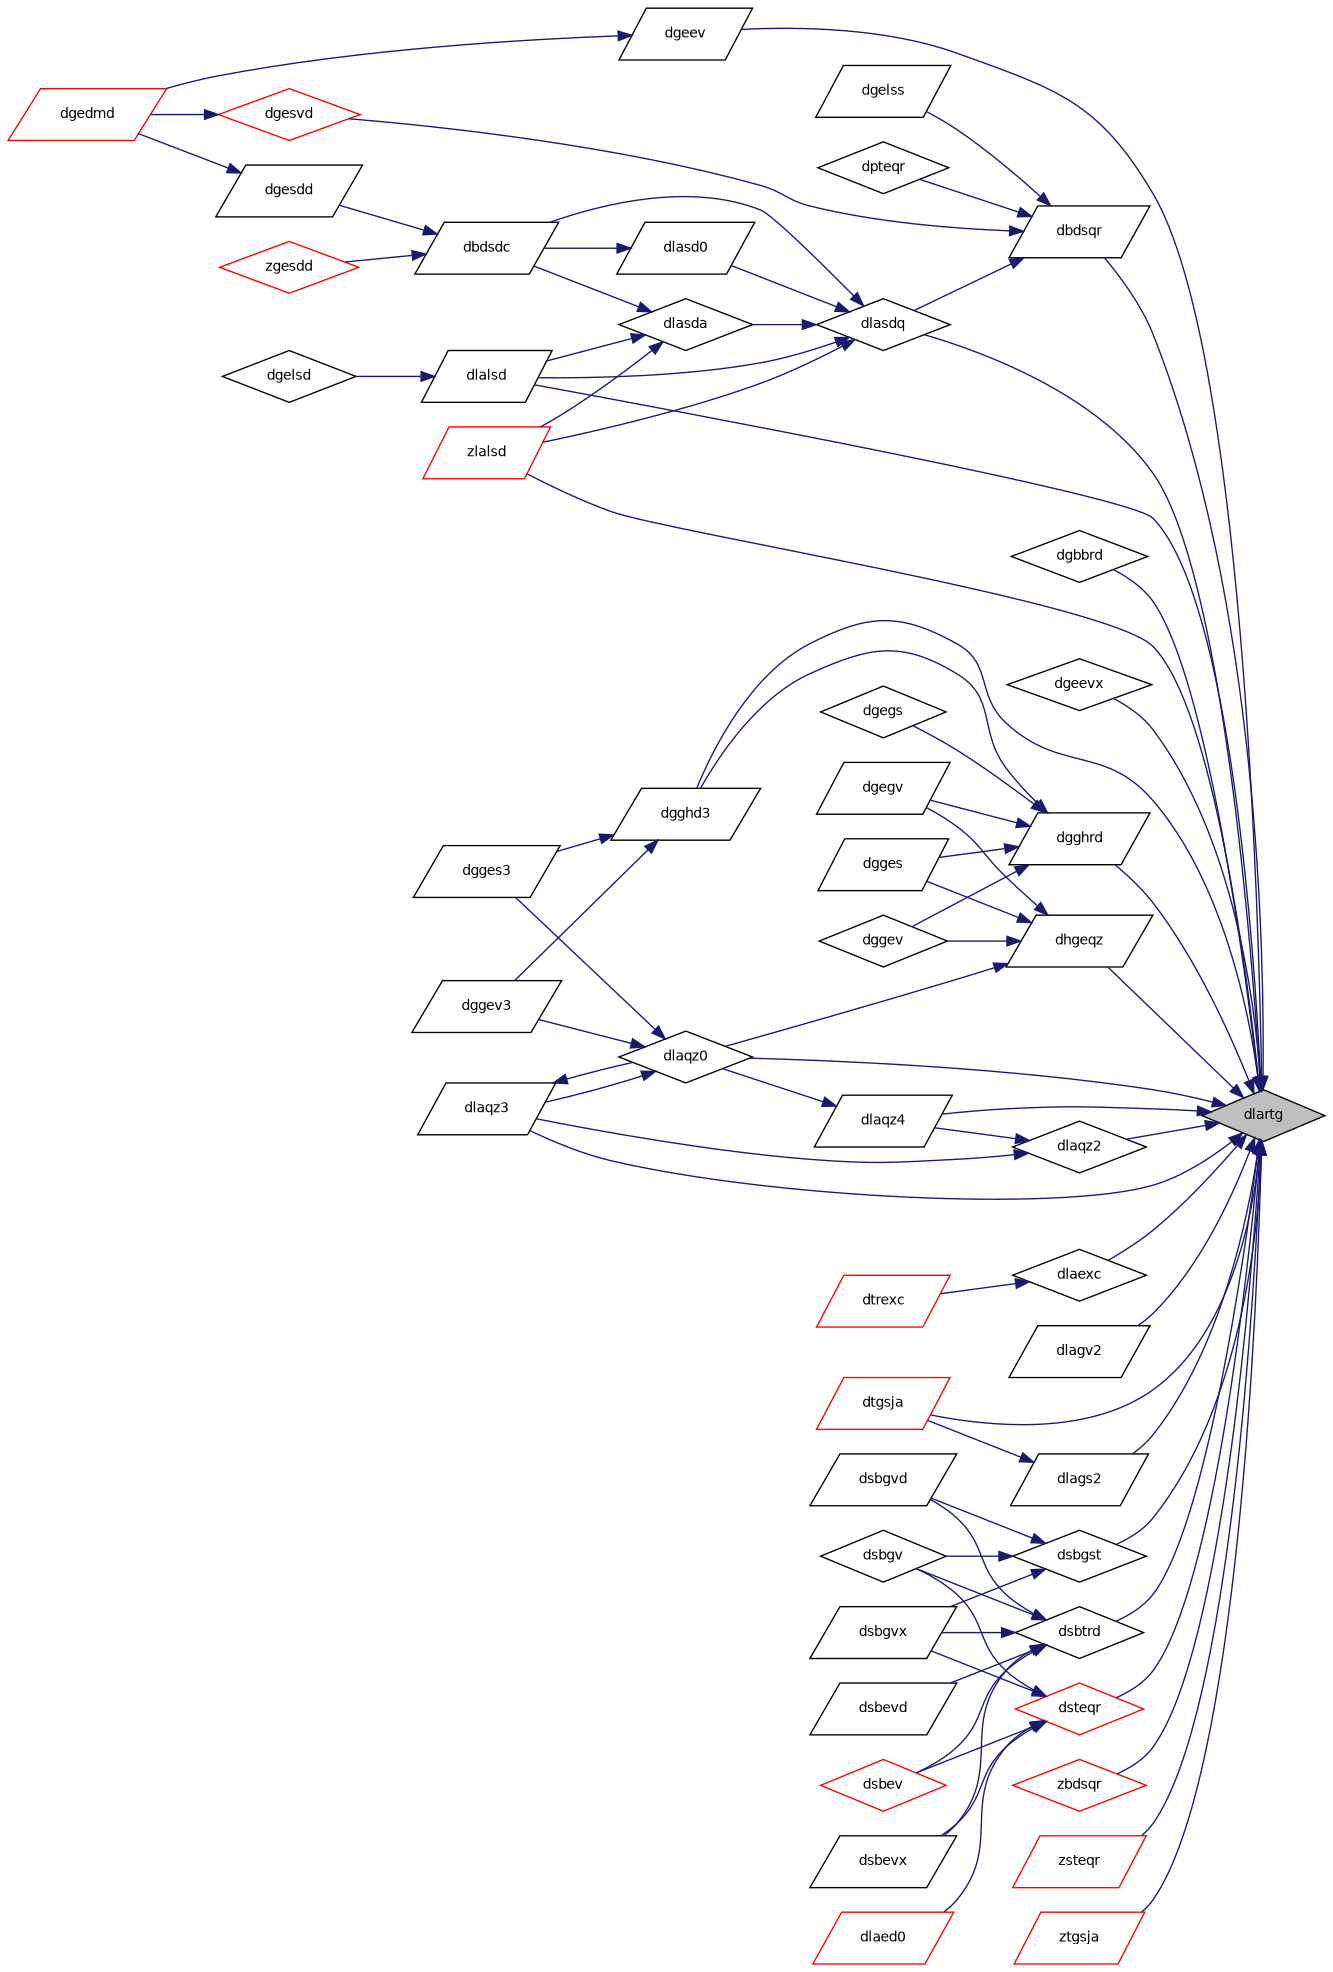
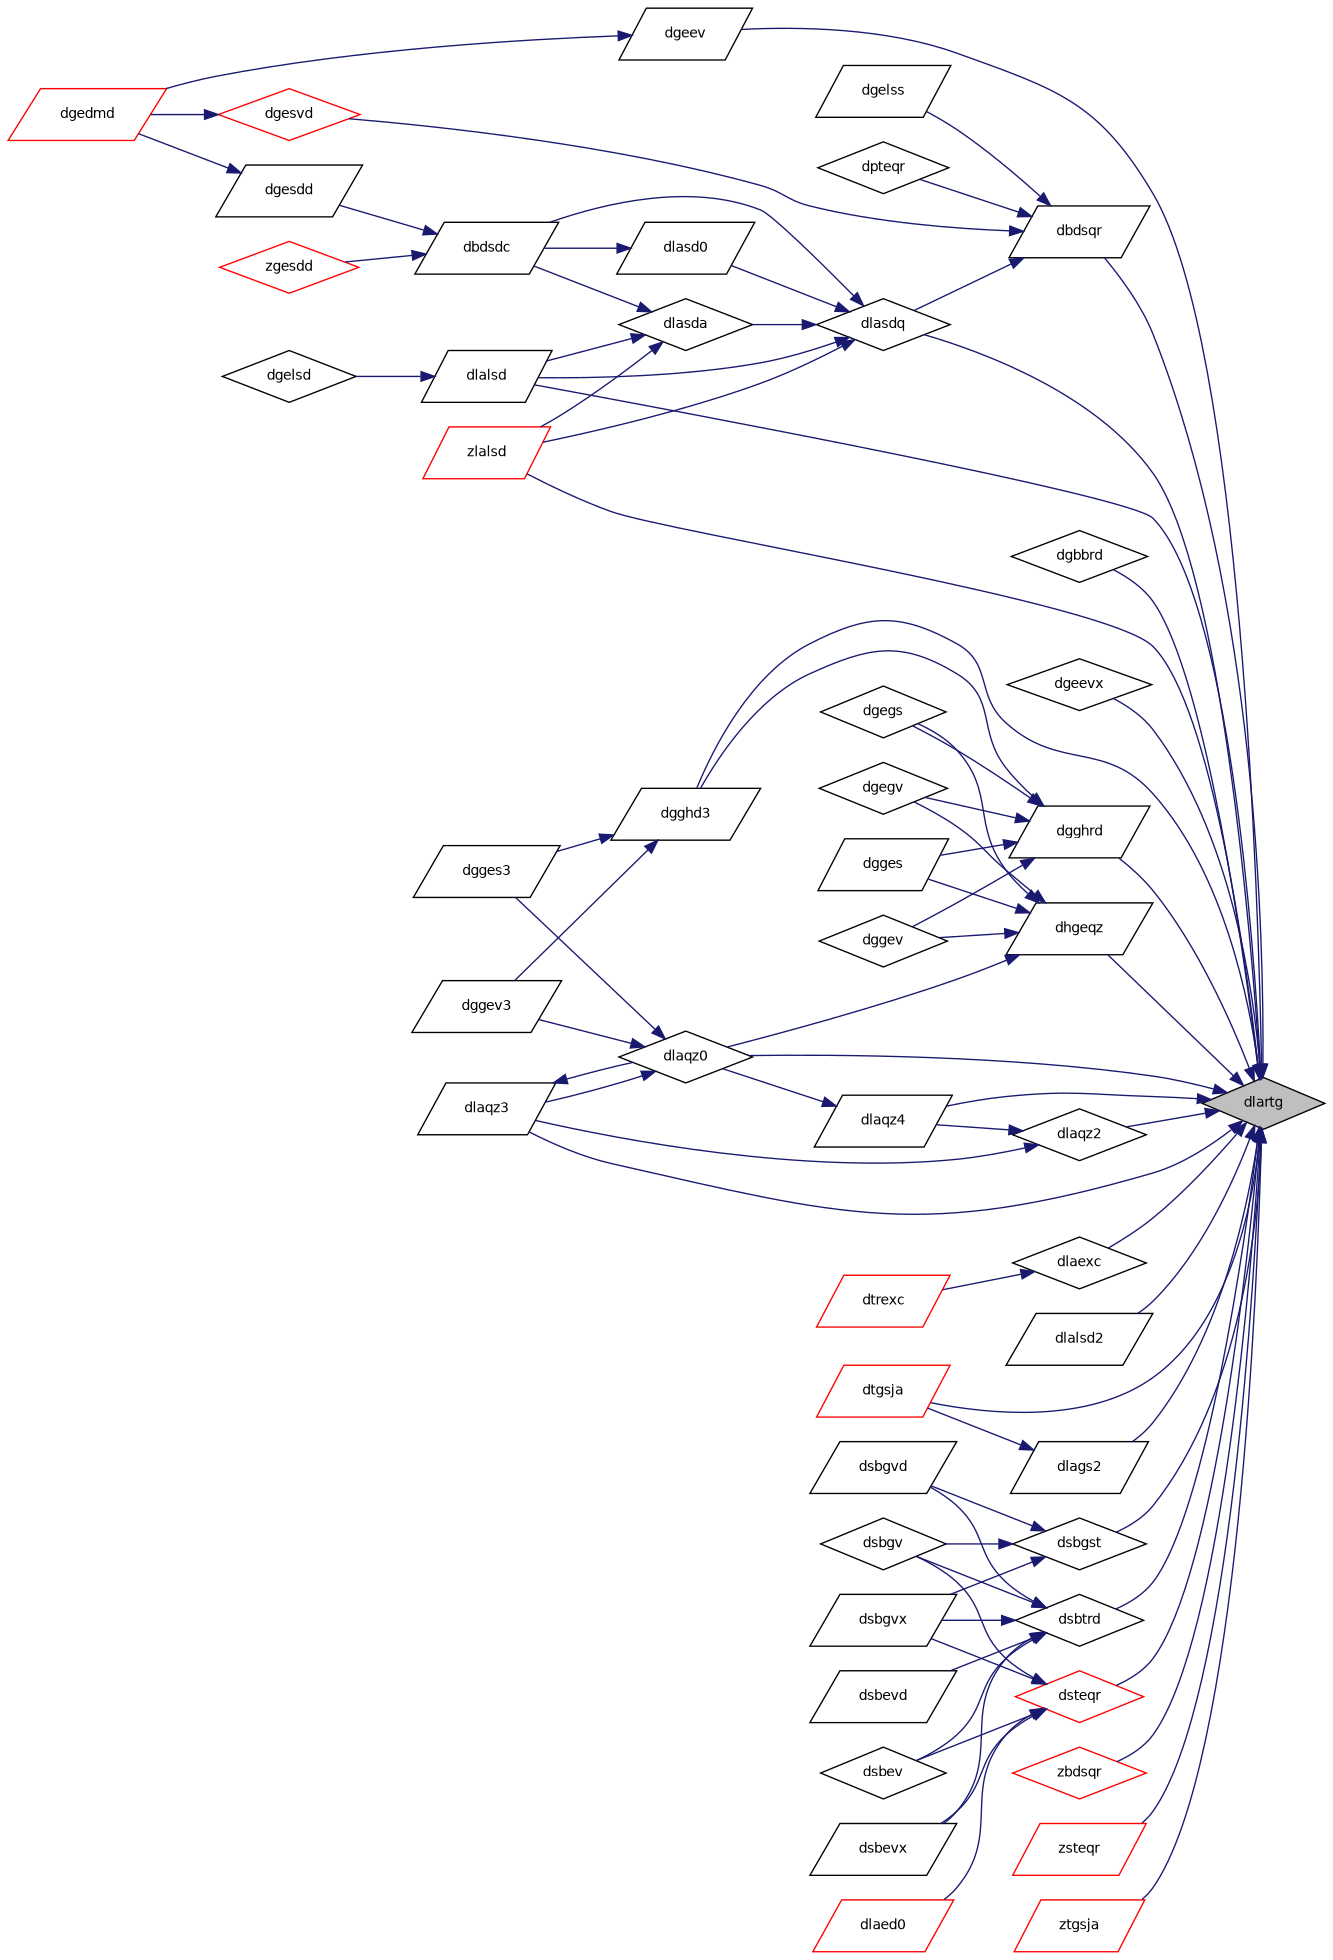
(883, 788) -> (883, 788)
none -> (981, 797)
(1079, 1352) -> (1079, 1339)
(883, 1785) -> (883, 1773)
